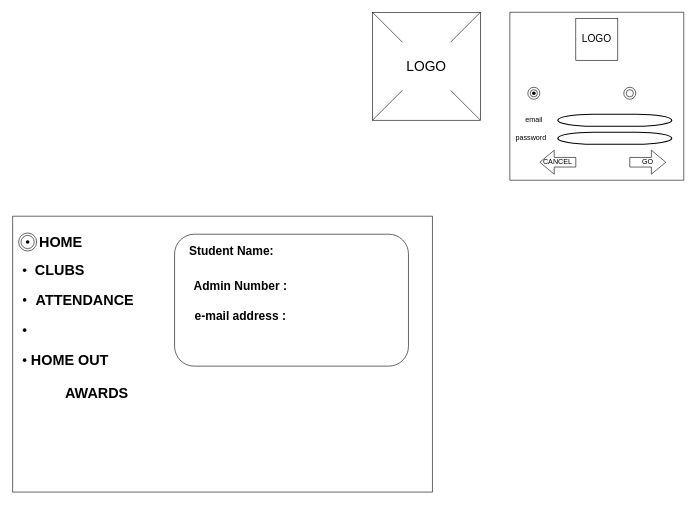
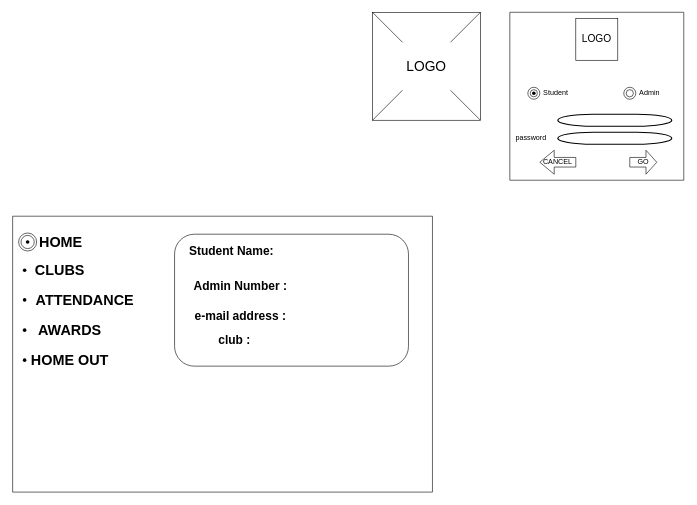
none -> (564, 93)
none -> (660, 93)
(534, 120) -> none
(648, 162) -> (643, 162)
none -> (234, 339)
(96, 393) -> (69, 330)
